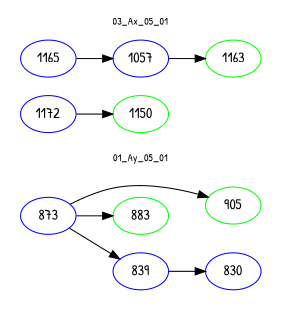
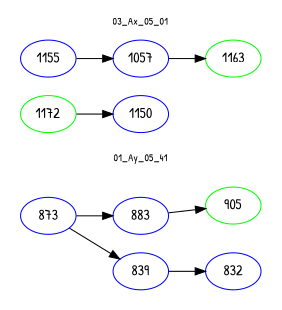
(48, 59) -> (48, 59)
(48, 114) -> (48, 114)
(141, 114) -> (141, 114)
(141, 159) -> (141, 159)
(133, 186) -> (182, 211)
(141, 216) -> (141, 216)
(233, 271) -> (233, 271)
